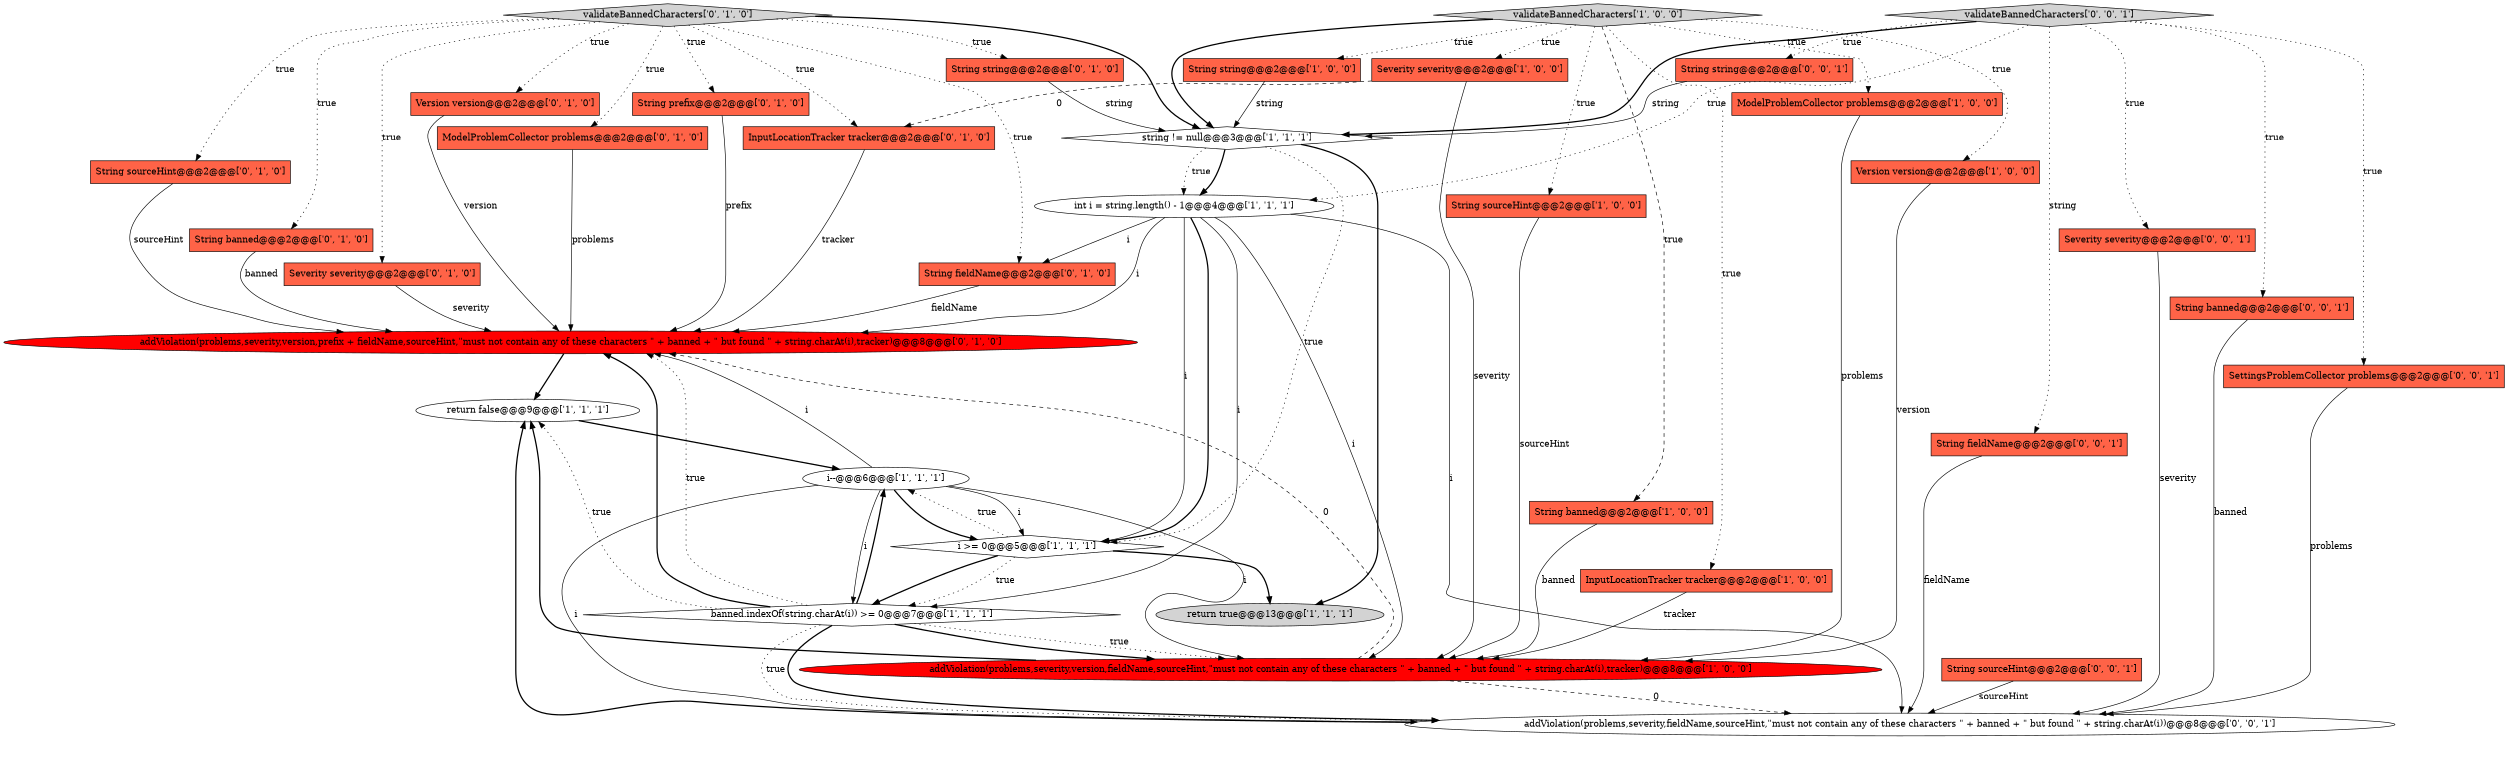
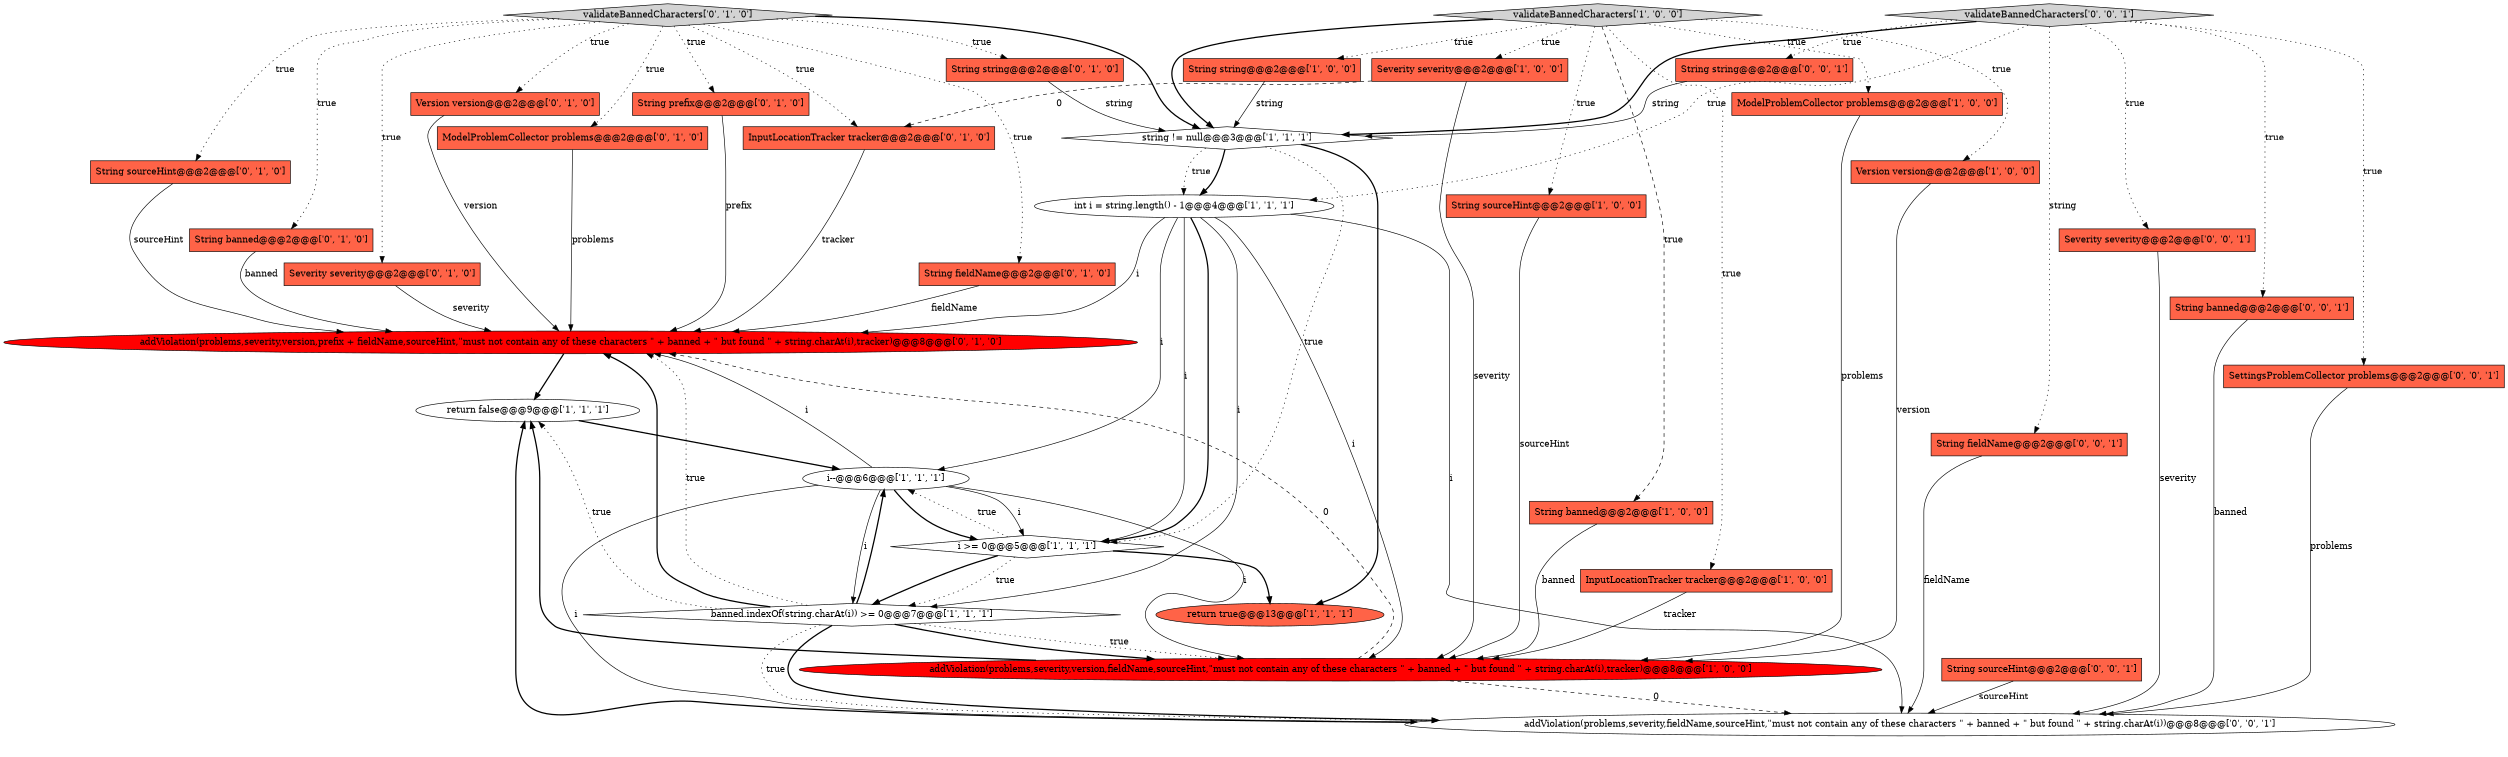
(1102, 239) -> (1137, 409)
(1270, 615) -> (1270, 615)
